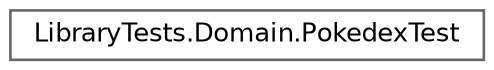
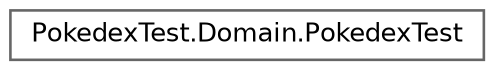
(247, 35) -> (247, 35)
